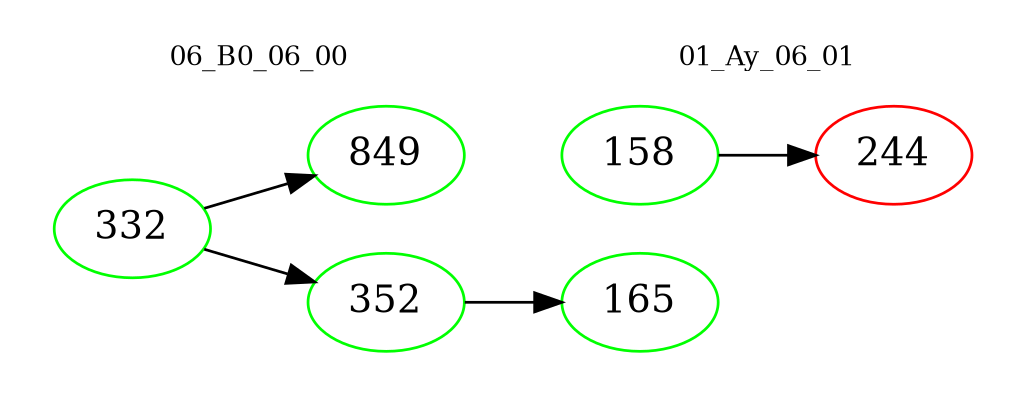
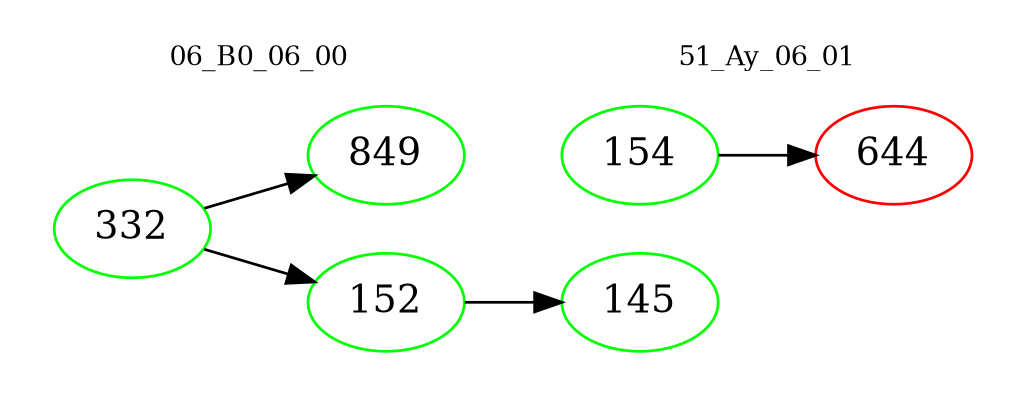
(767, 59) -> (767, 59)
(640, 155) -> (640, 155)
(894, 155) -> (894, 155)
(386, 302) -> (386, 302)
(640, 302) -> (640, 302)
